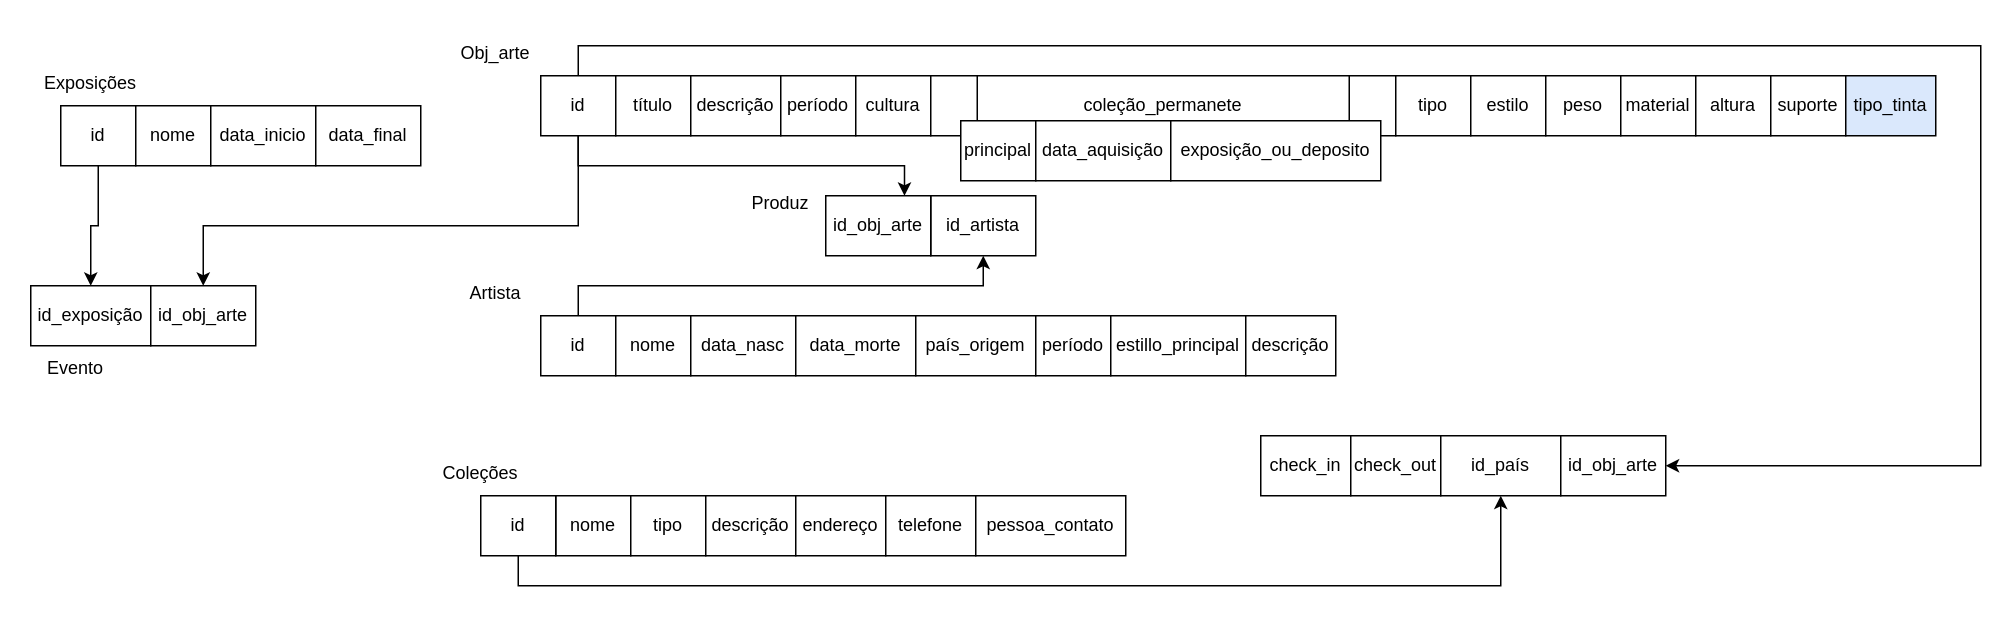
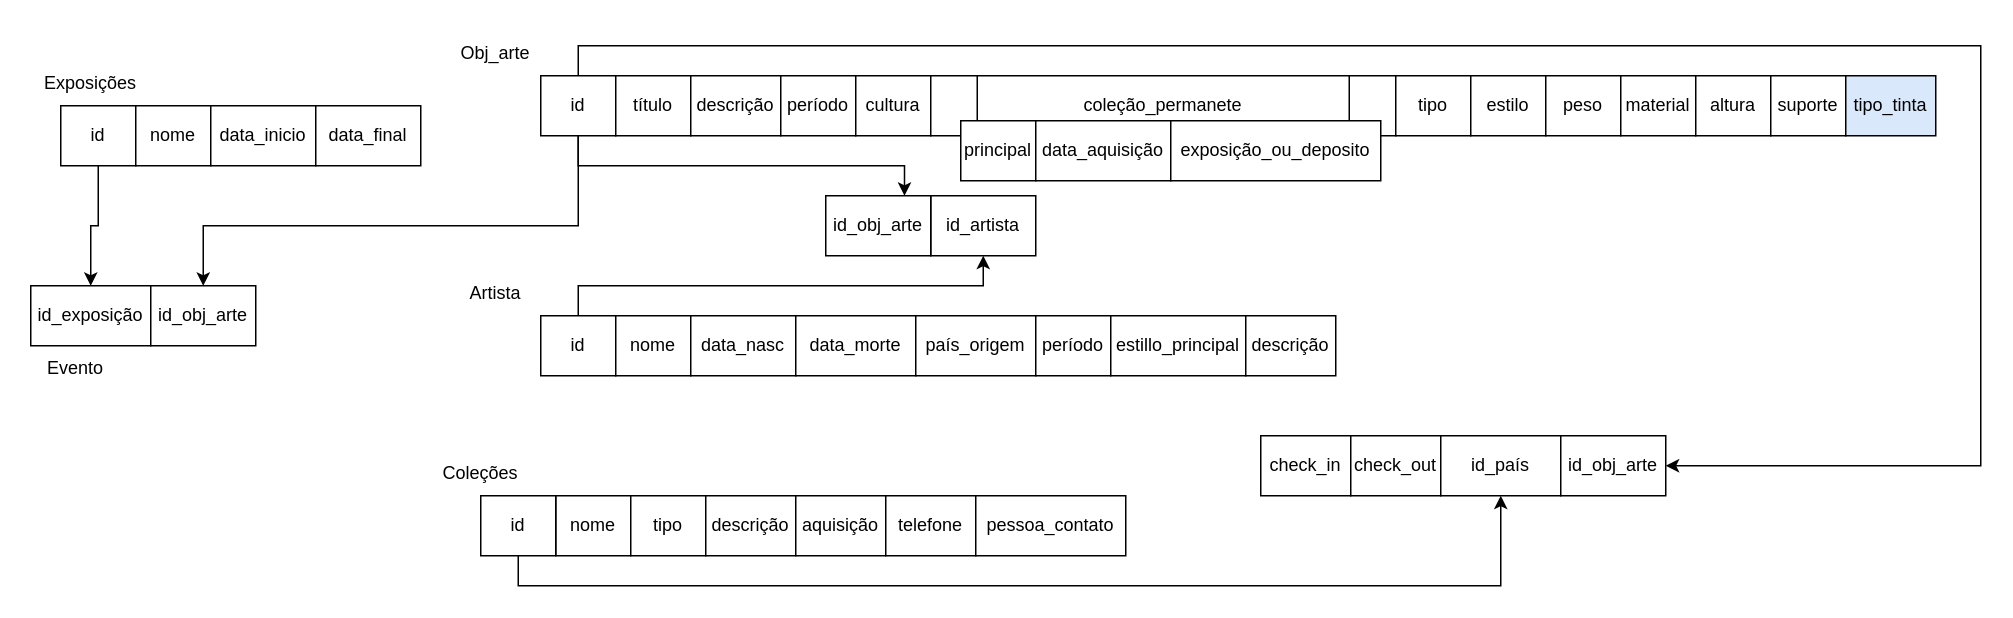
(781, 203) -> none
(841, 526) -> (841, 526)
